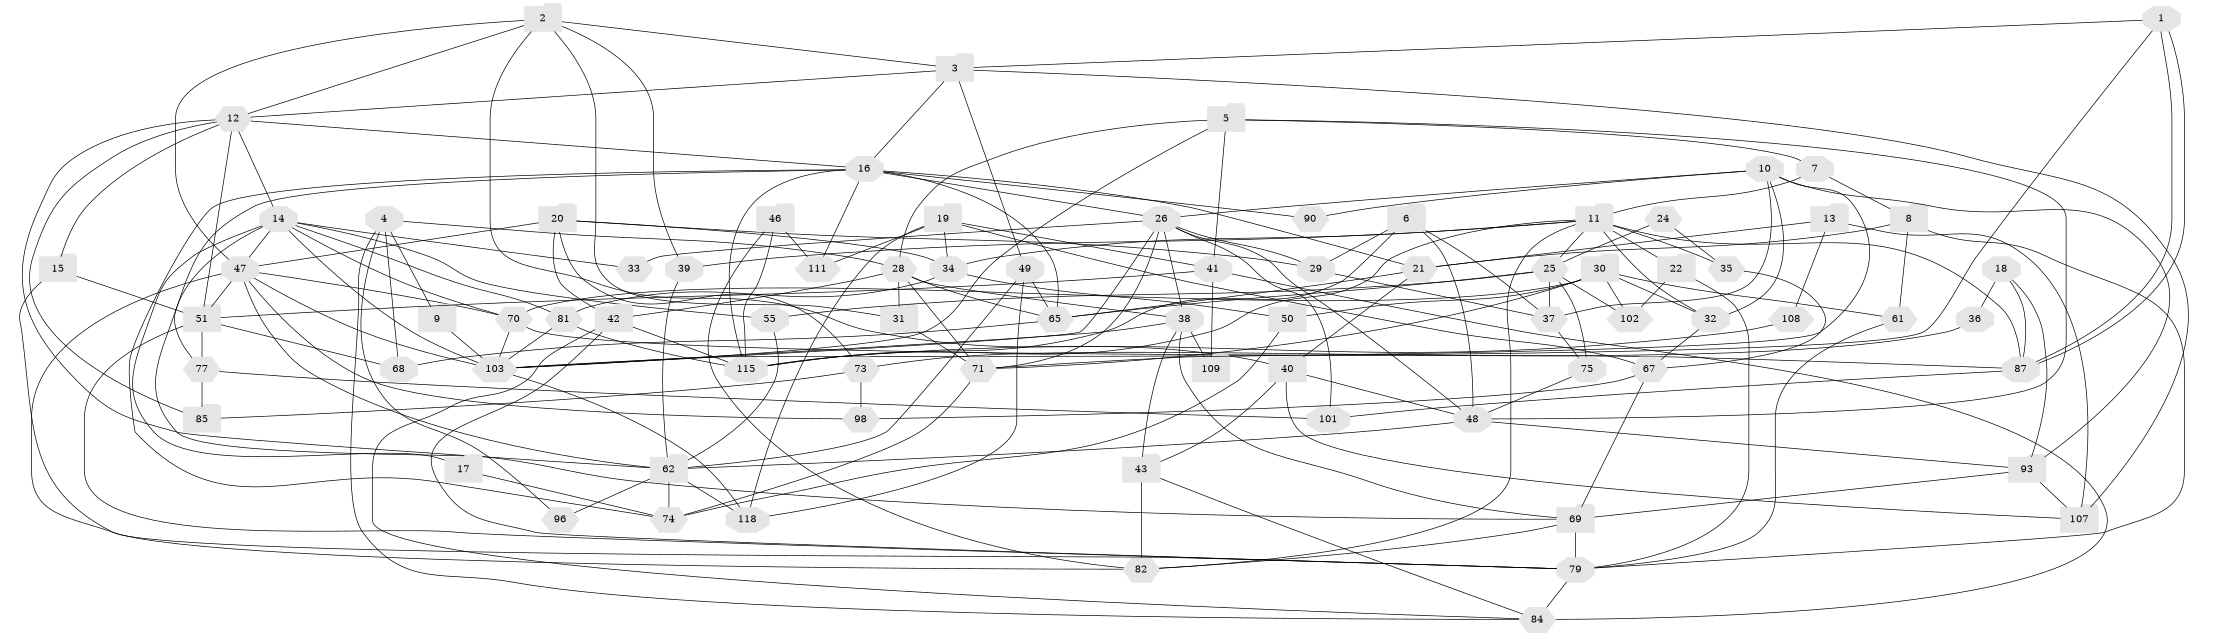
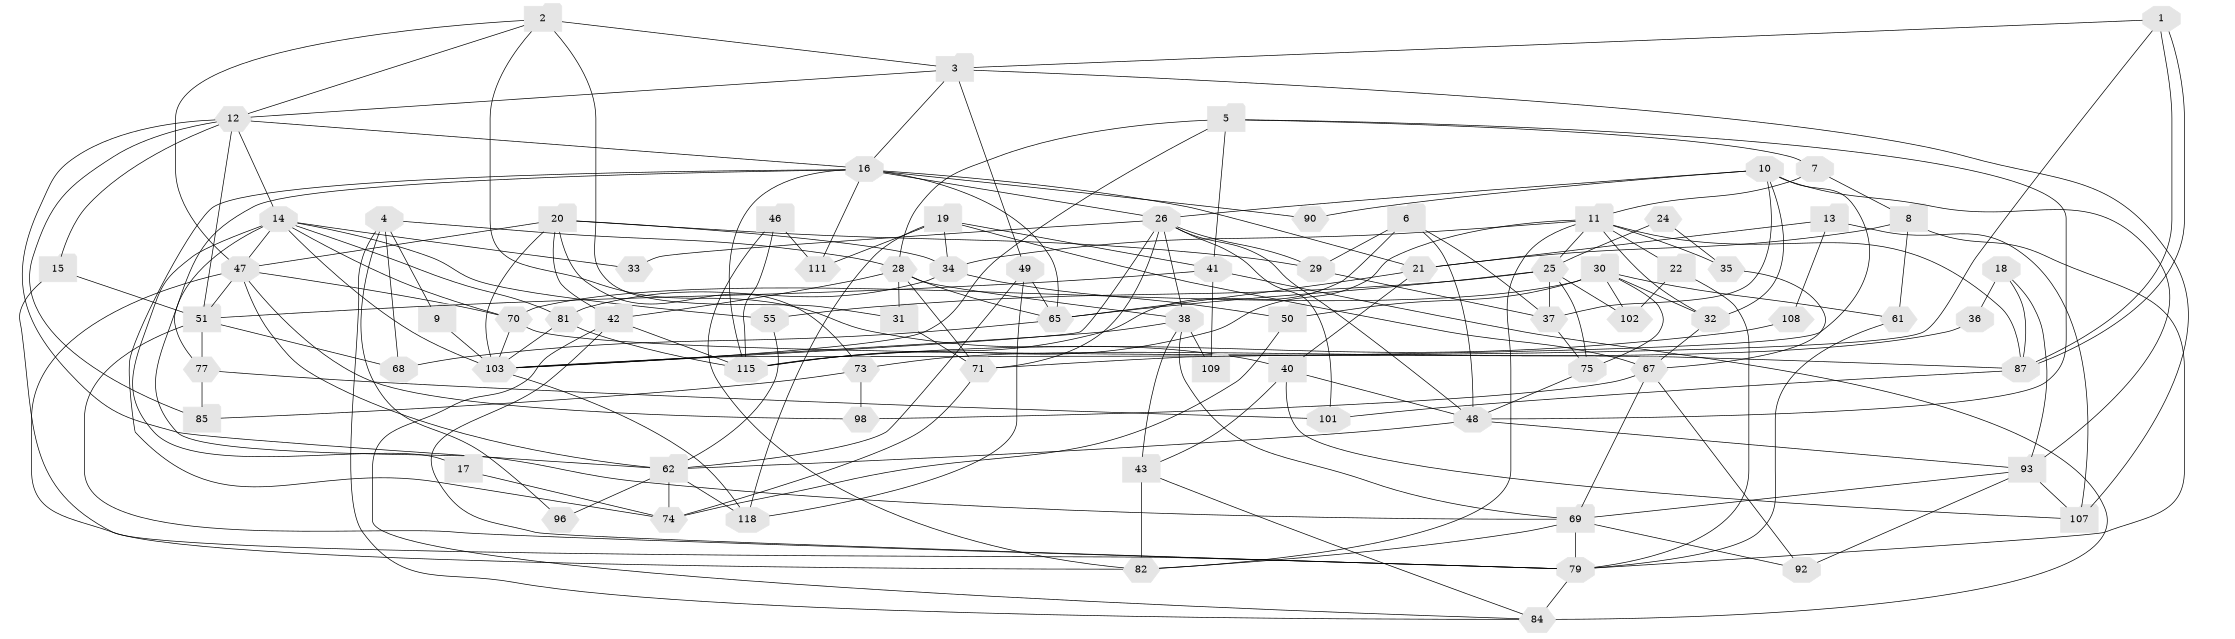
(684, 269) -> none
(367, 333) -> (502, 281)
(1292, 343) -> (1662, 326)
none -> (1802, 570)
